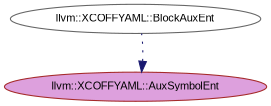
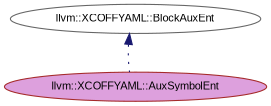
(143, 47) -> (128, 58)
